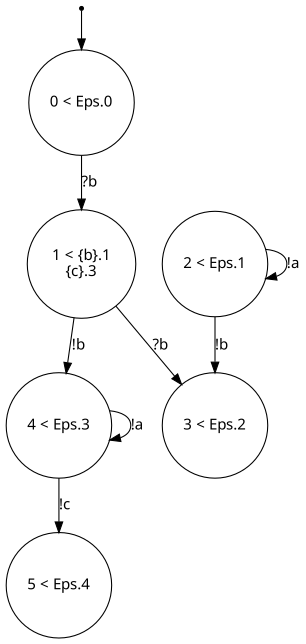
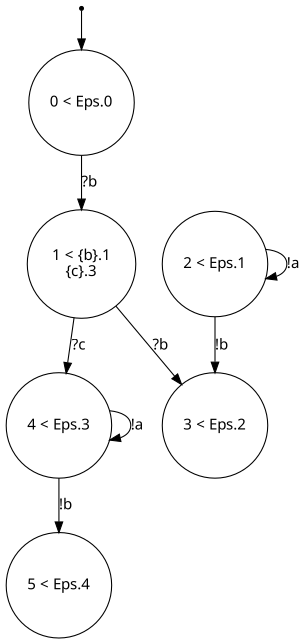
(79, 346) -> (79, 346)
(65, 505) -> (66, 505)
